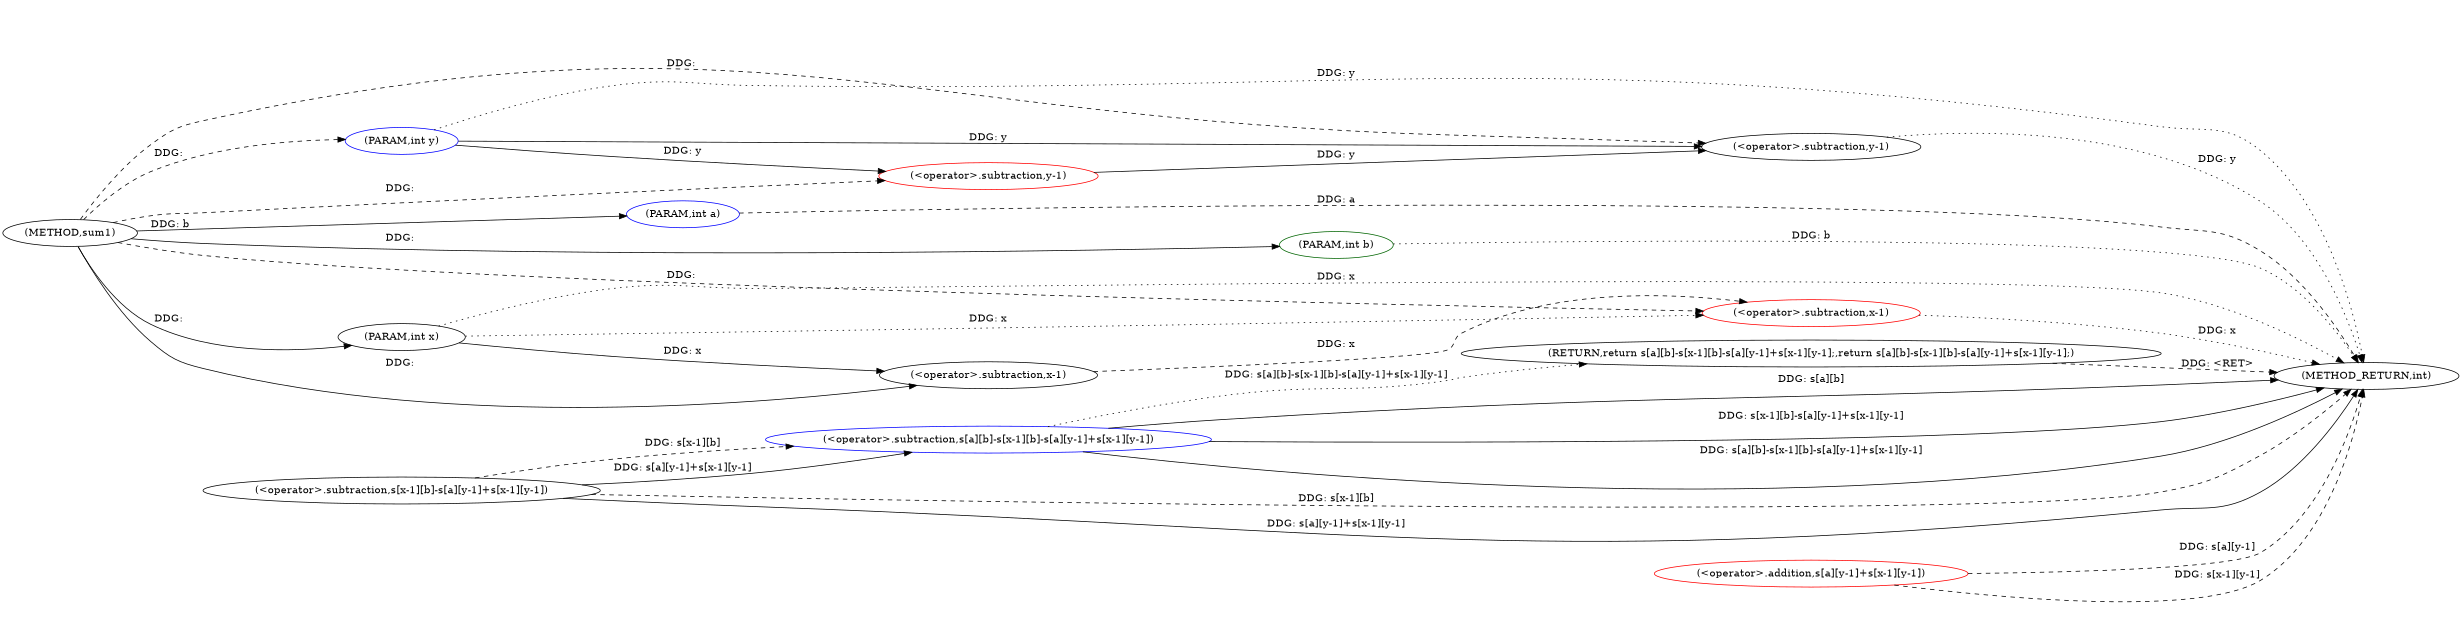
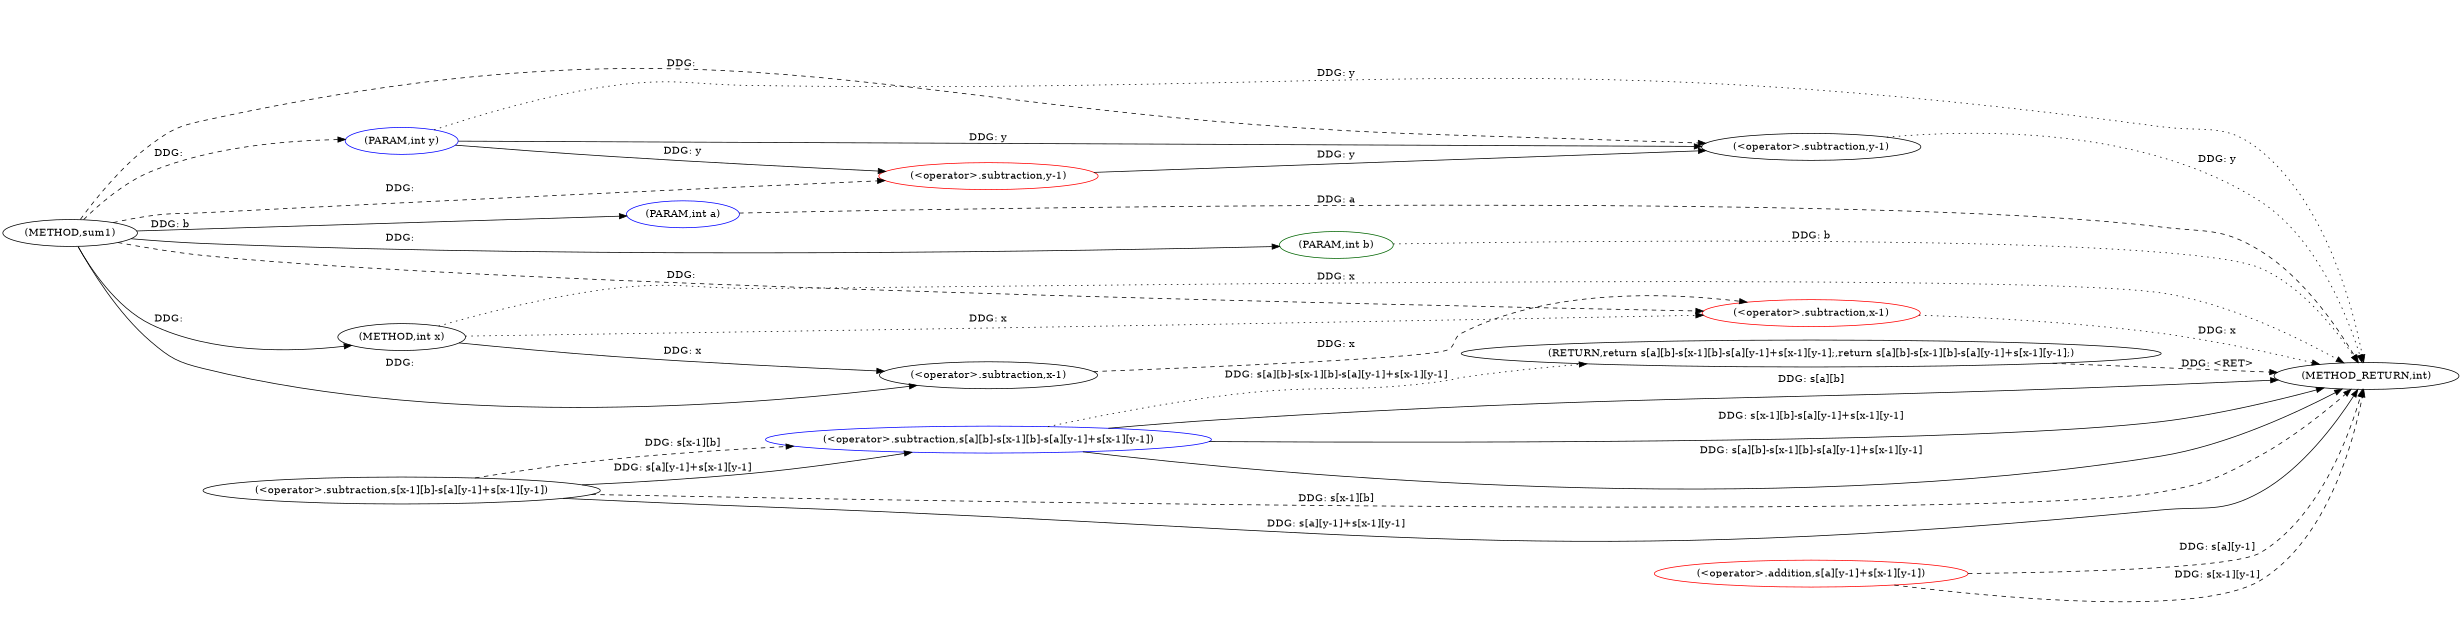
(402, 337) -> (402, 337)
